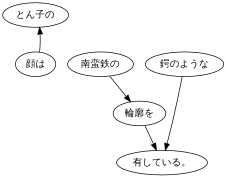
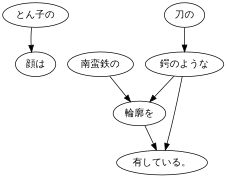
none -> (185, 15)
(40, 43) -> (31, 36)
none -> (164, 86)
